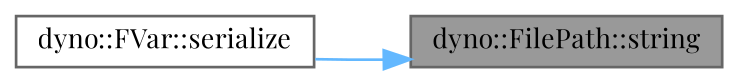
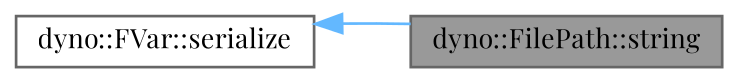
(349, 60) -> (377, 24)
